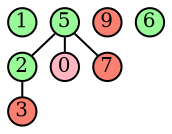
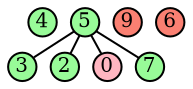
(22, 22) -> (43, 22)
(150, 22) -> (170, 22)
(107, 67) -> (150, 67)
(22, 89) -> (54, 44)
(22, 111) -> (22, 67)
